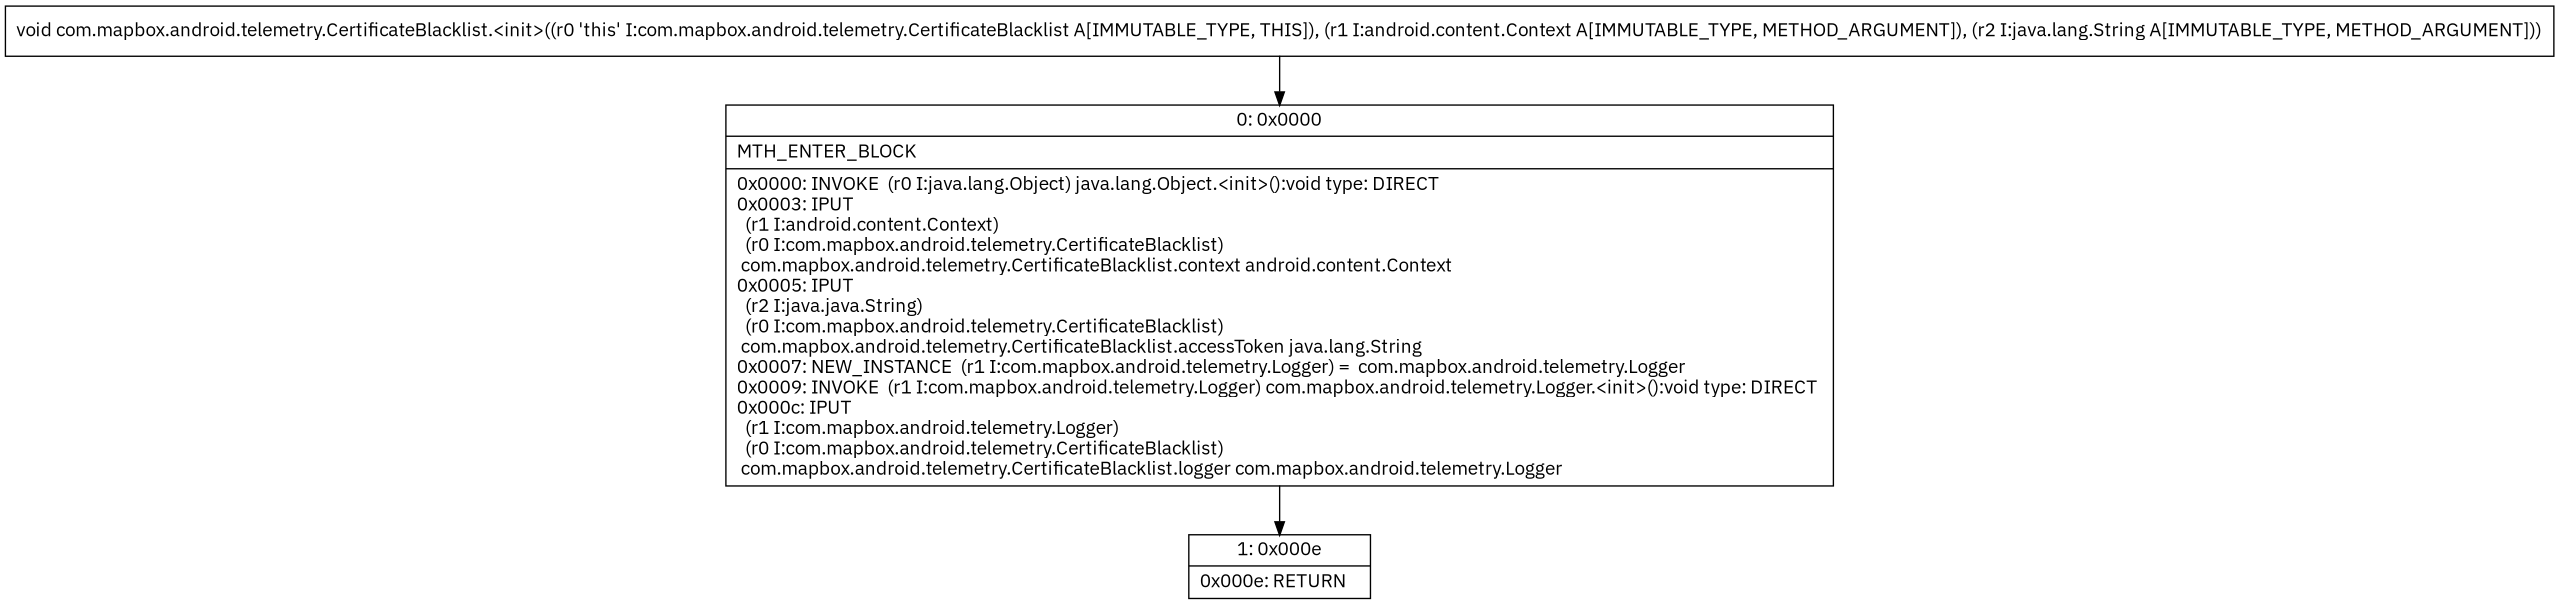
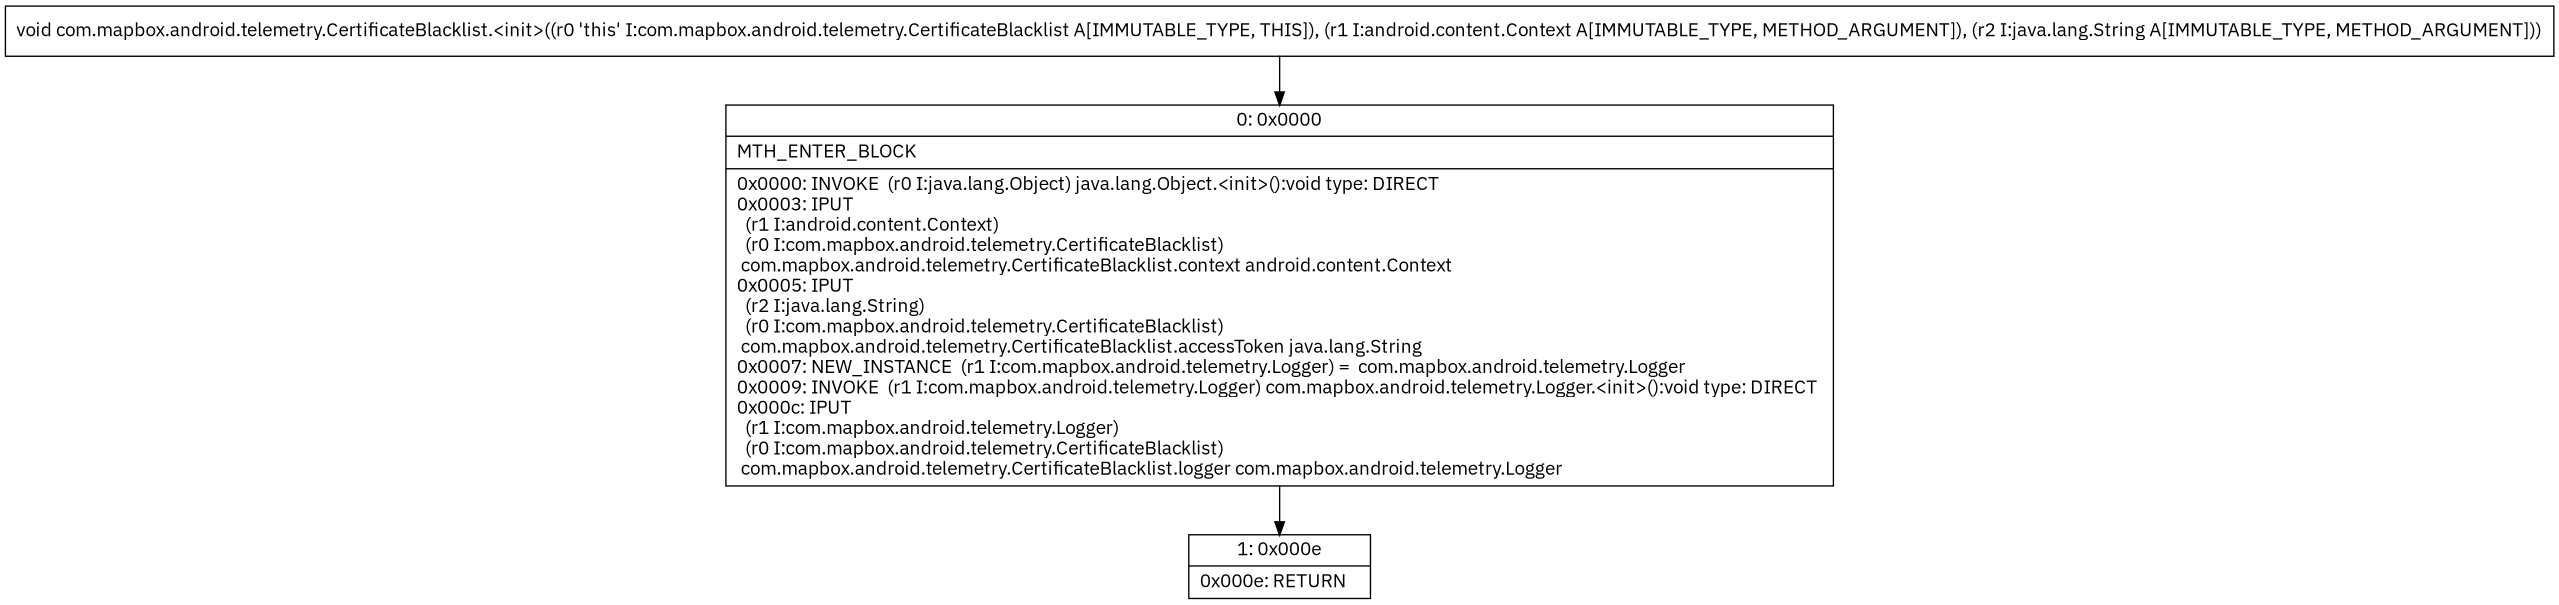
(830, 306) -> (831, 306)
